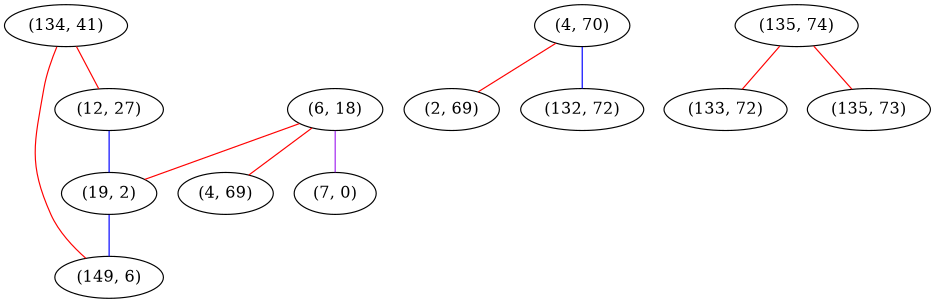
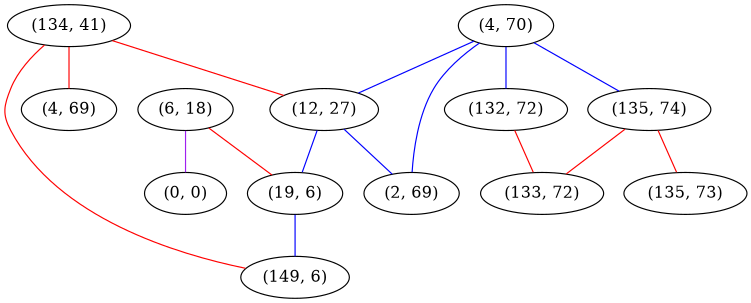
none -> (416, 67)
none -> (576, 67)
(517, 68) -> (429, 98)
none -> (524, 151)
(280, 152) -> (69, 68)
none -> (368, 152)
(109, 193) -> (295, 193)
(335, 193) -> (186, 193)
